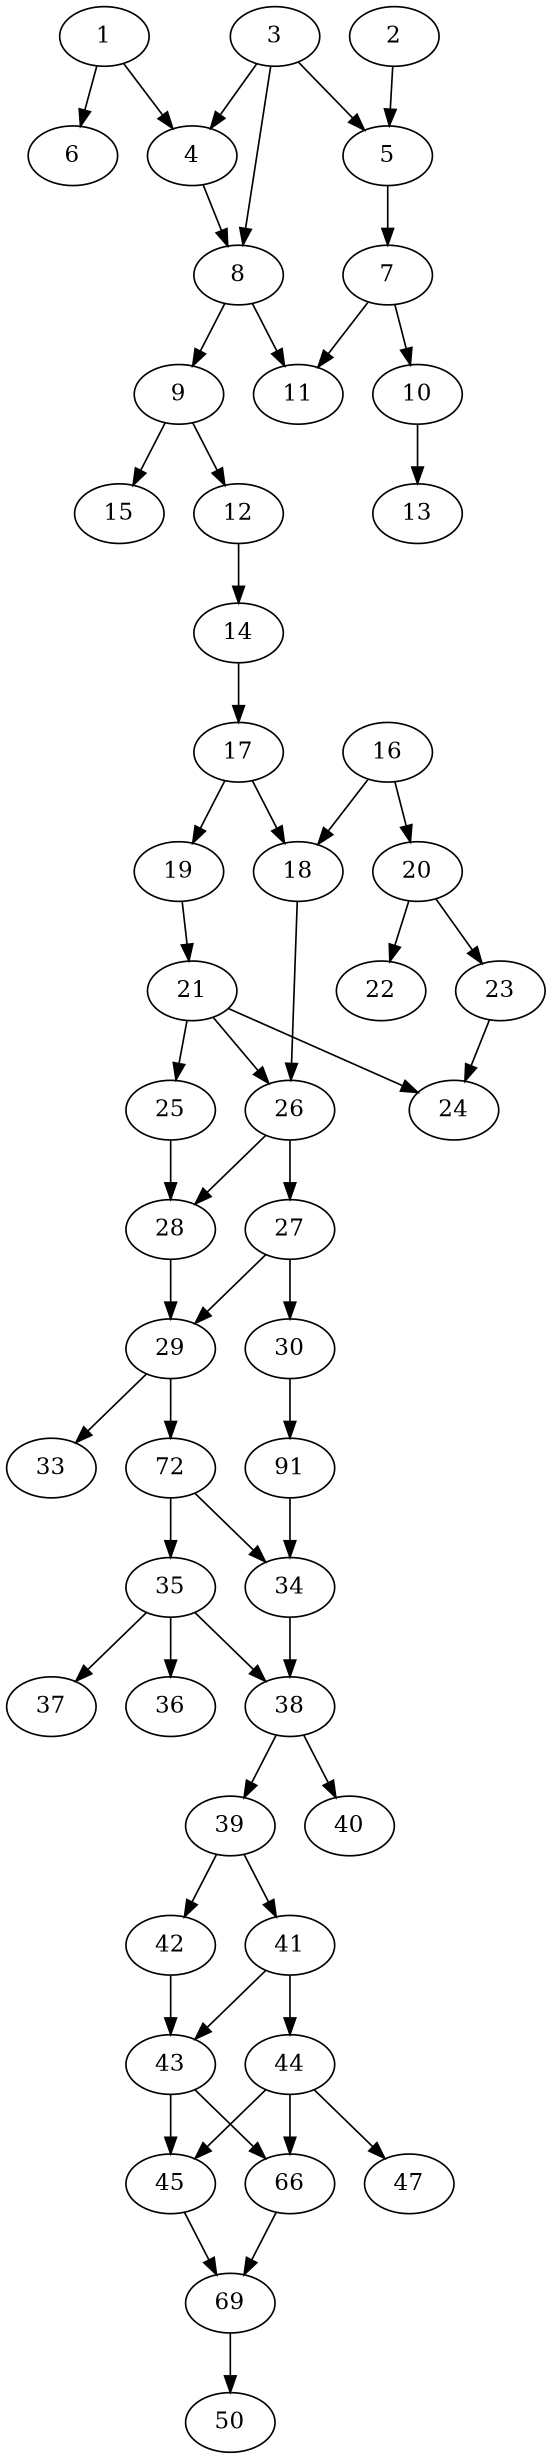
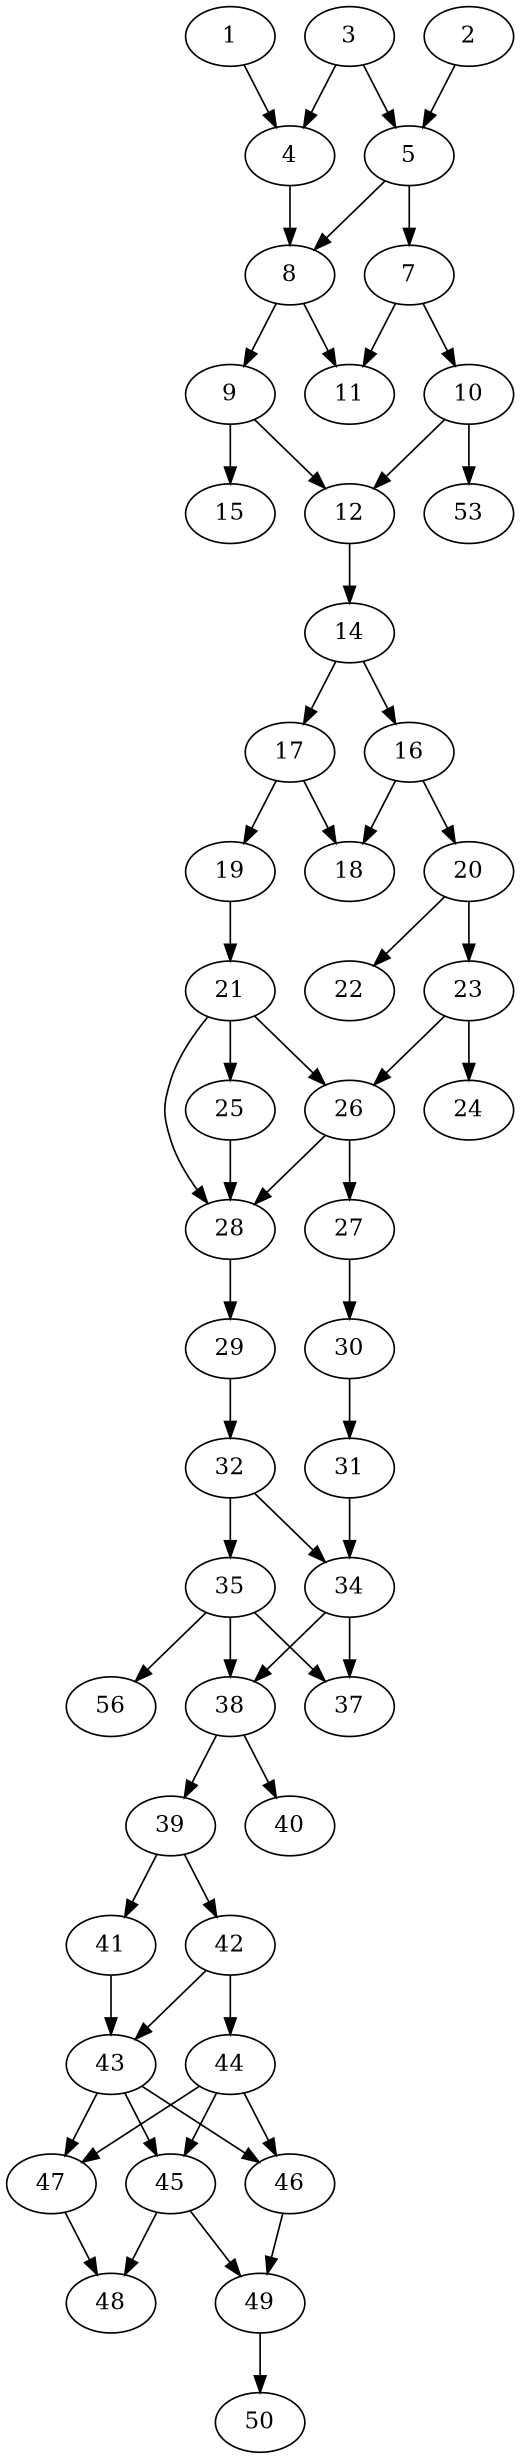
(258, 147) -> (356, 209)
(73, 156) -> none
none -> (415, 448)
(418, 514) -> (469, 514)
none -> (376, 685)
(294, 982) -> (415, 1045)
(315, 1047) -> (166, 1102)
(236, 1283) -> none
(51, 1468) -> none
(171, 1468) -> (230, 1468)
(290, 1468) -> (350, 1468)
none -> (350, 1639)
(171, 1707) -> (111, 1707)
(290, 1997) -> (230, 1997)
none -> (85, 2117)
(290, 2184) -> (290, 2184)
none -> (111, 2303)
(230, 2303) -> (260, 2303)
